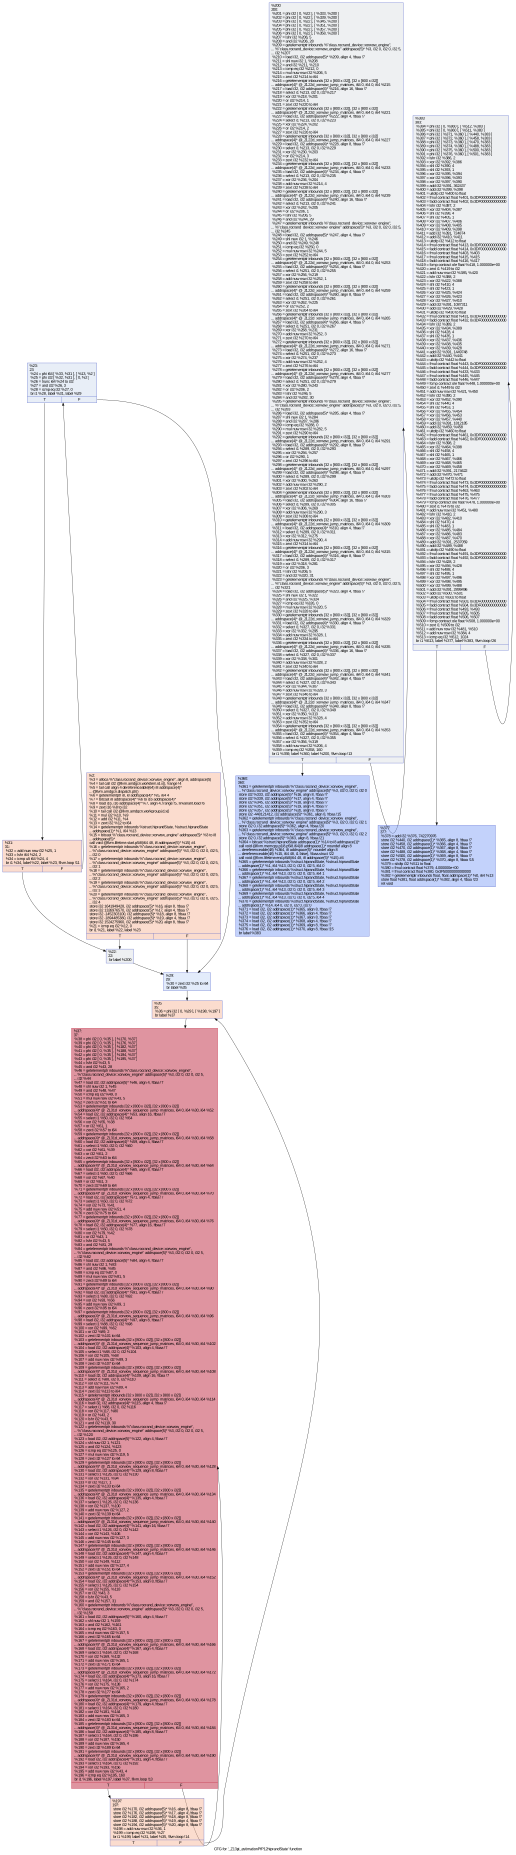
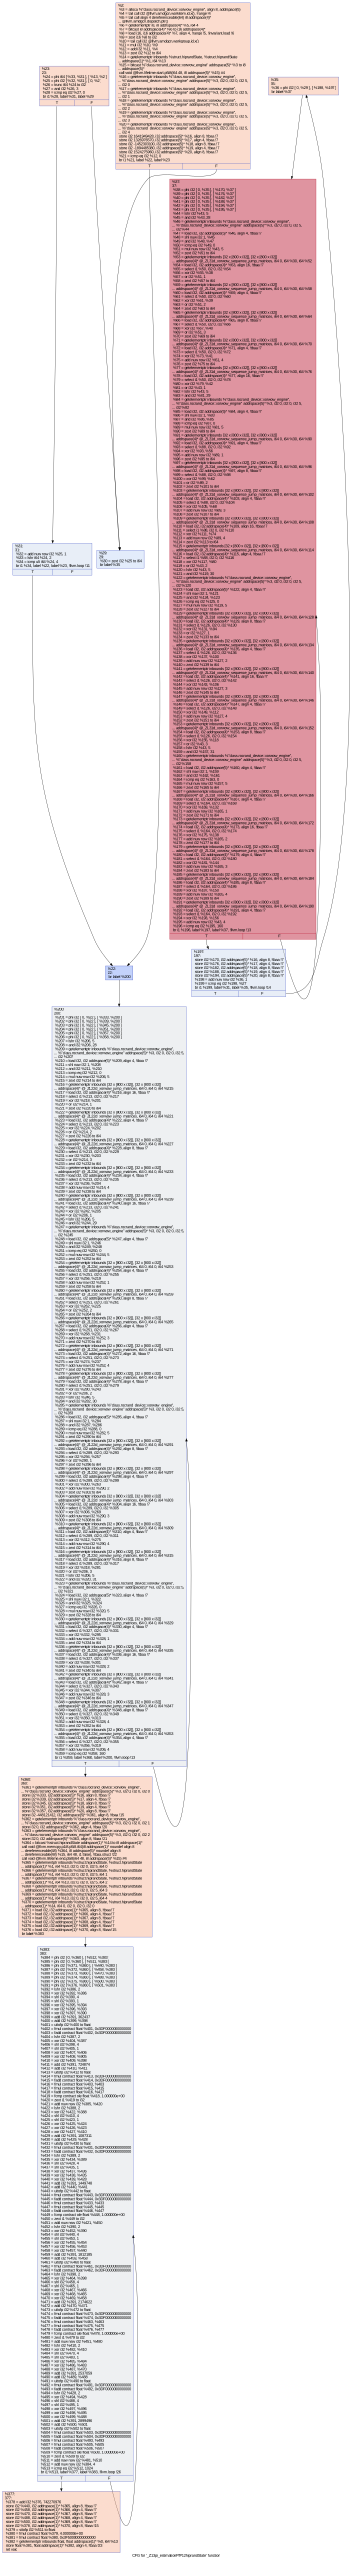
(439, 225) -> (63, 2057)
(62, 383) -> (74, 86)
(75, 637) -> none
(42, 856) -> (52, 559)
(302, 856) -> (85, 1857)
(437, 856) -> (61, 2522)
(120, 956) -> (119, 973)
(147, 969) -> (119, 992)
(187, 994) -> none
(157, 1822) -> (239, 973)
none -> (85, 1941)
